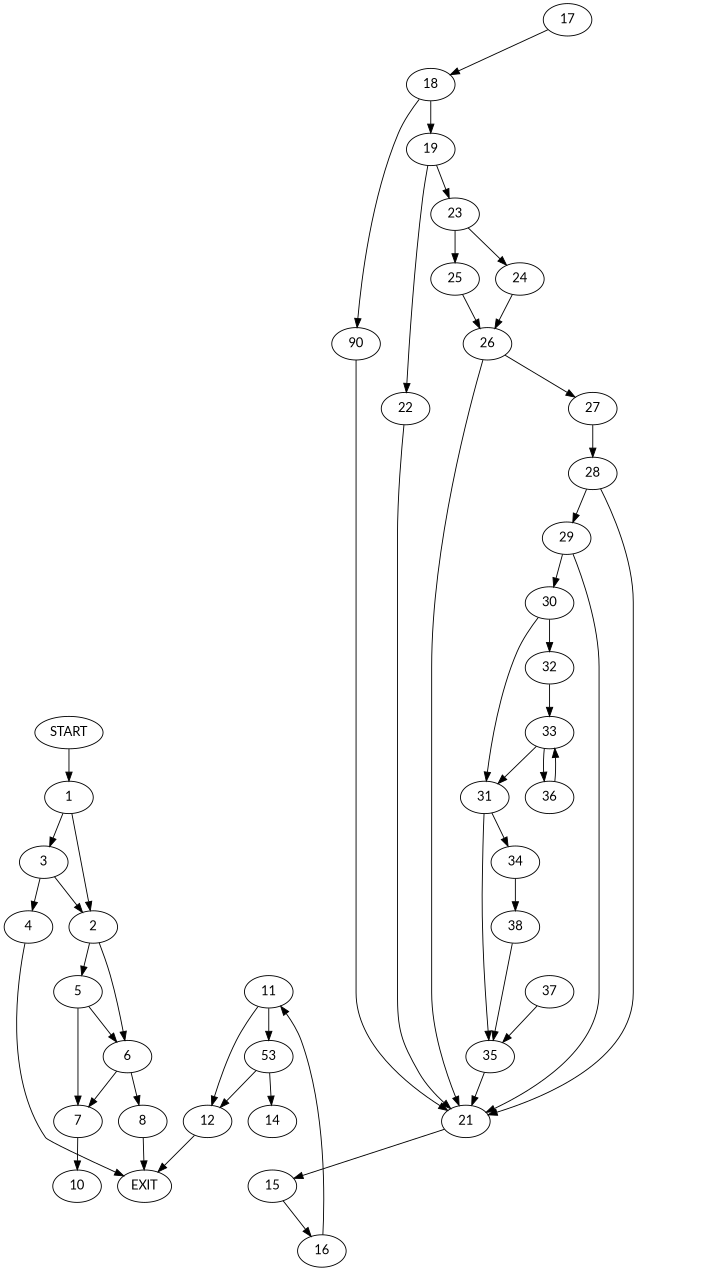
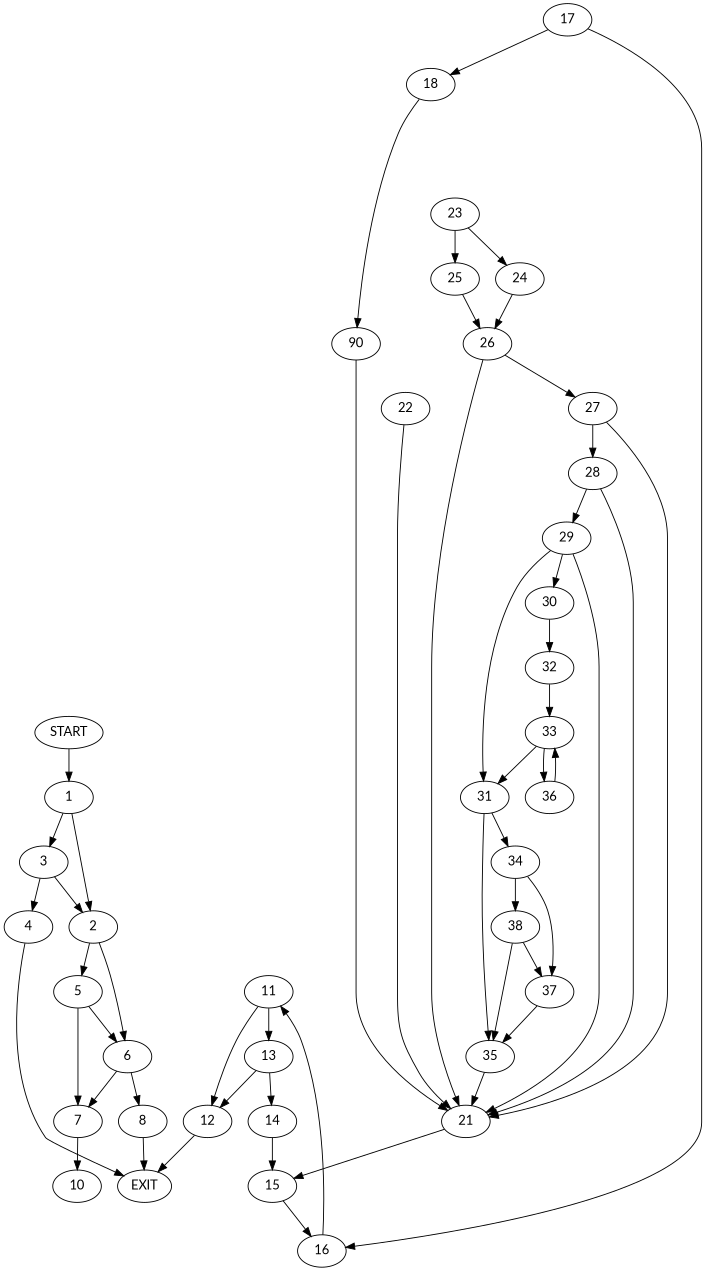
(431, 149) -> none
(503, 691) -> (493, 653)
none -> (702, 739)
none -> (667, 811)
none -> (550, 919)
none -> (530, 955)
(269, 1057) -> (269, 1057)
none -> (272, 1149)
